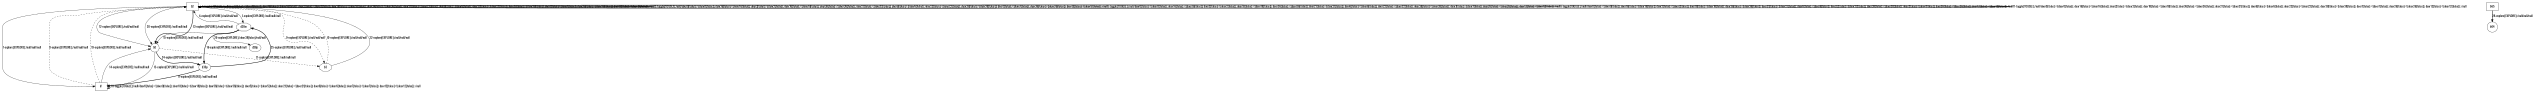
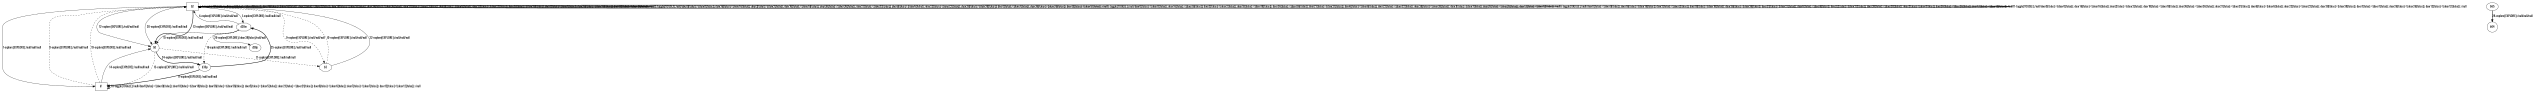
(2492, 7) -> (2492, 7)
(211, 37) -> (211, 37)
(140, 78) -> (140, 78)
